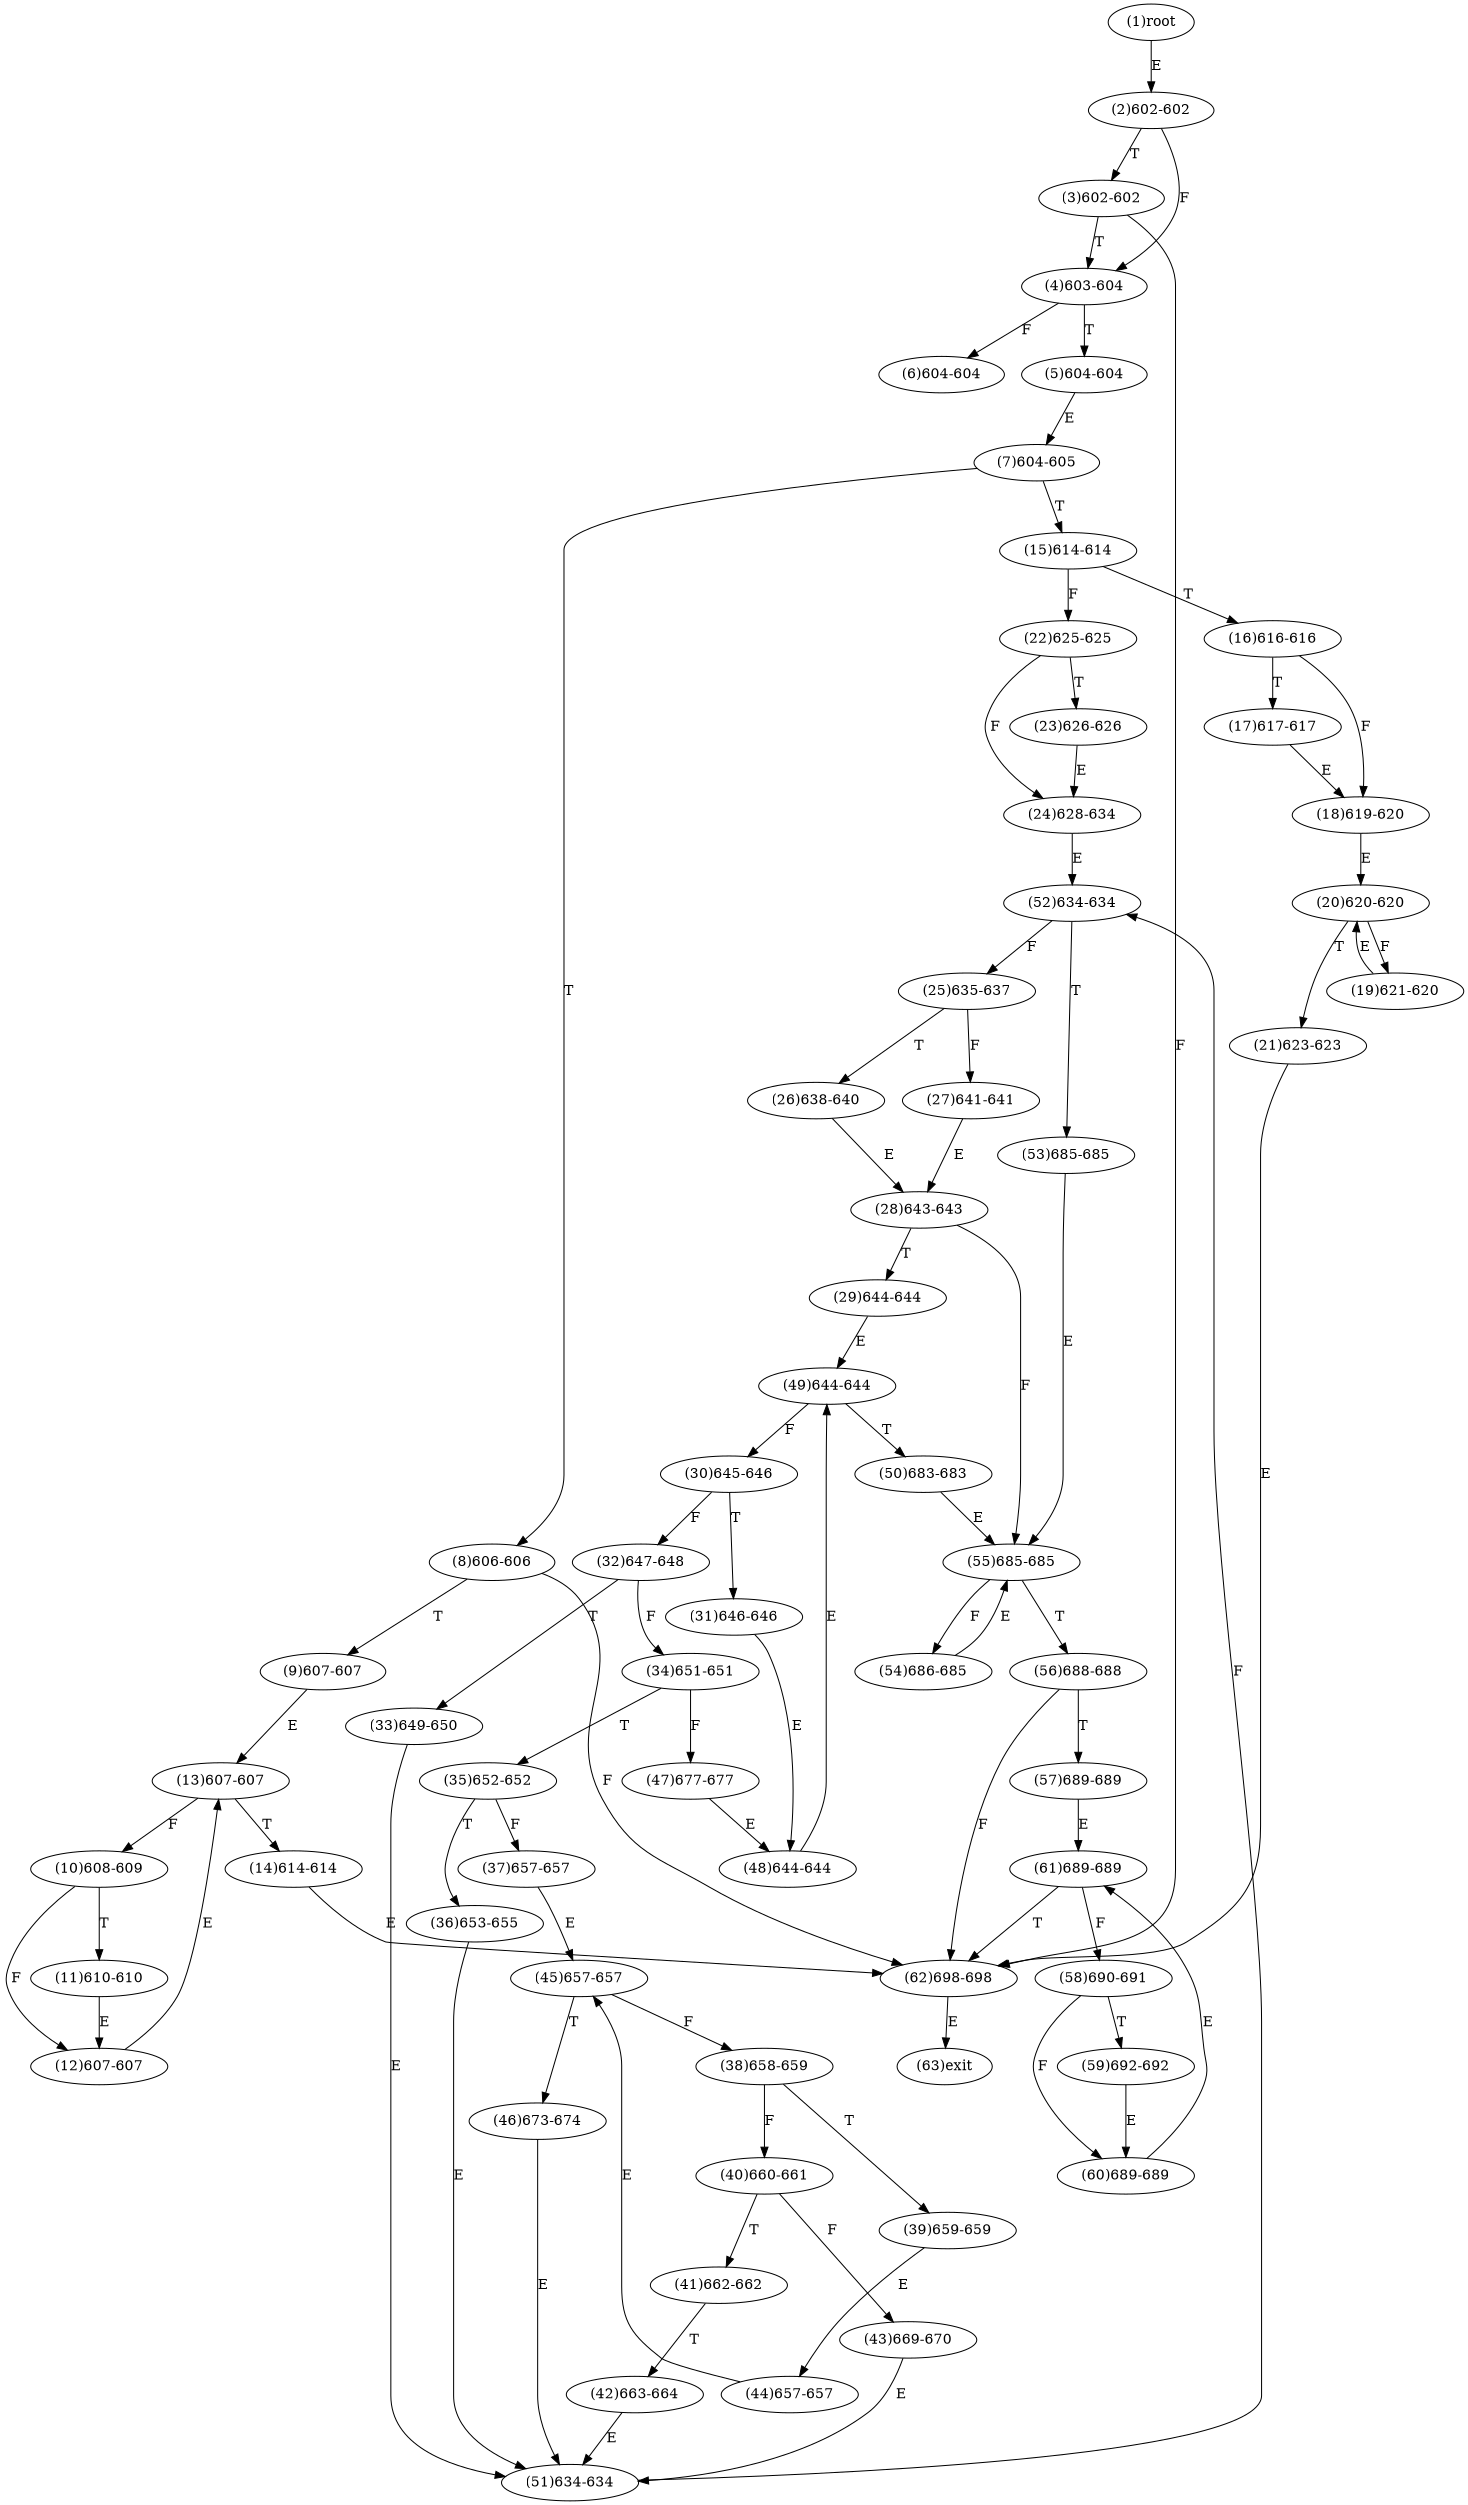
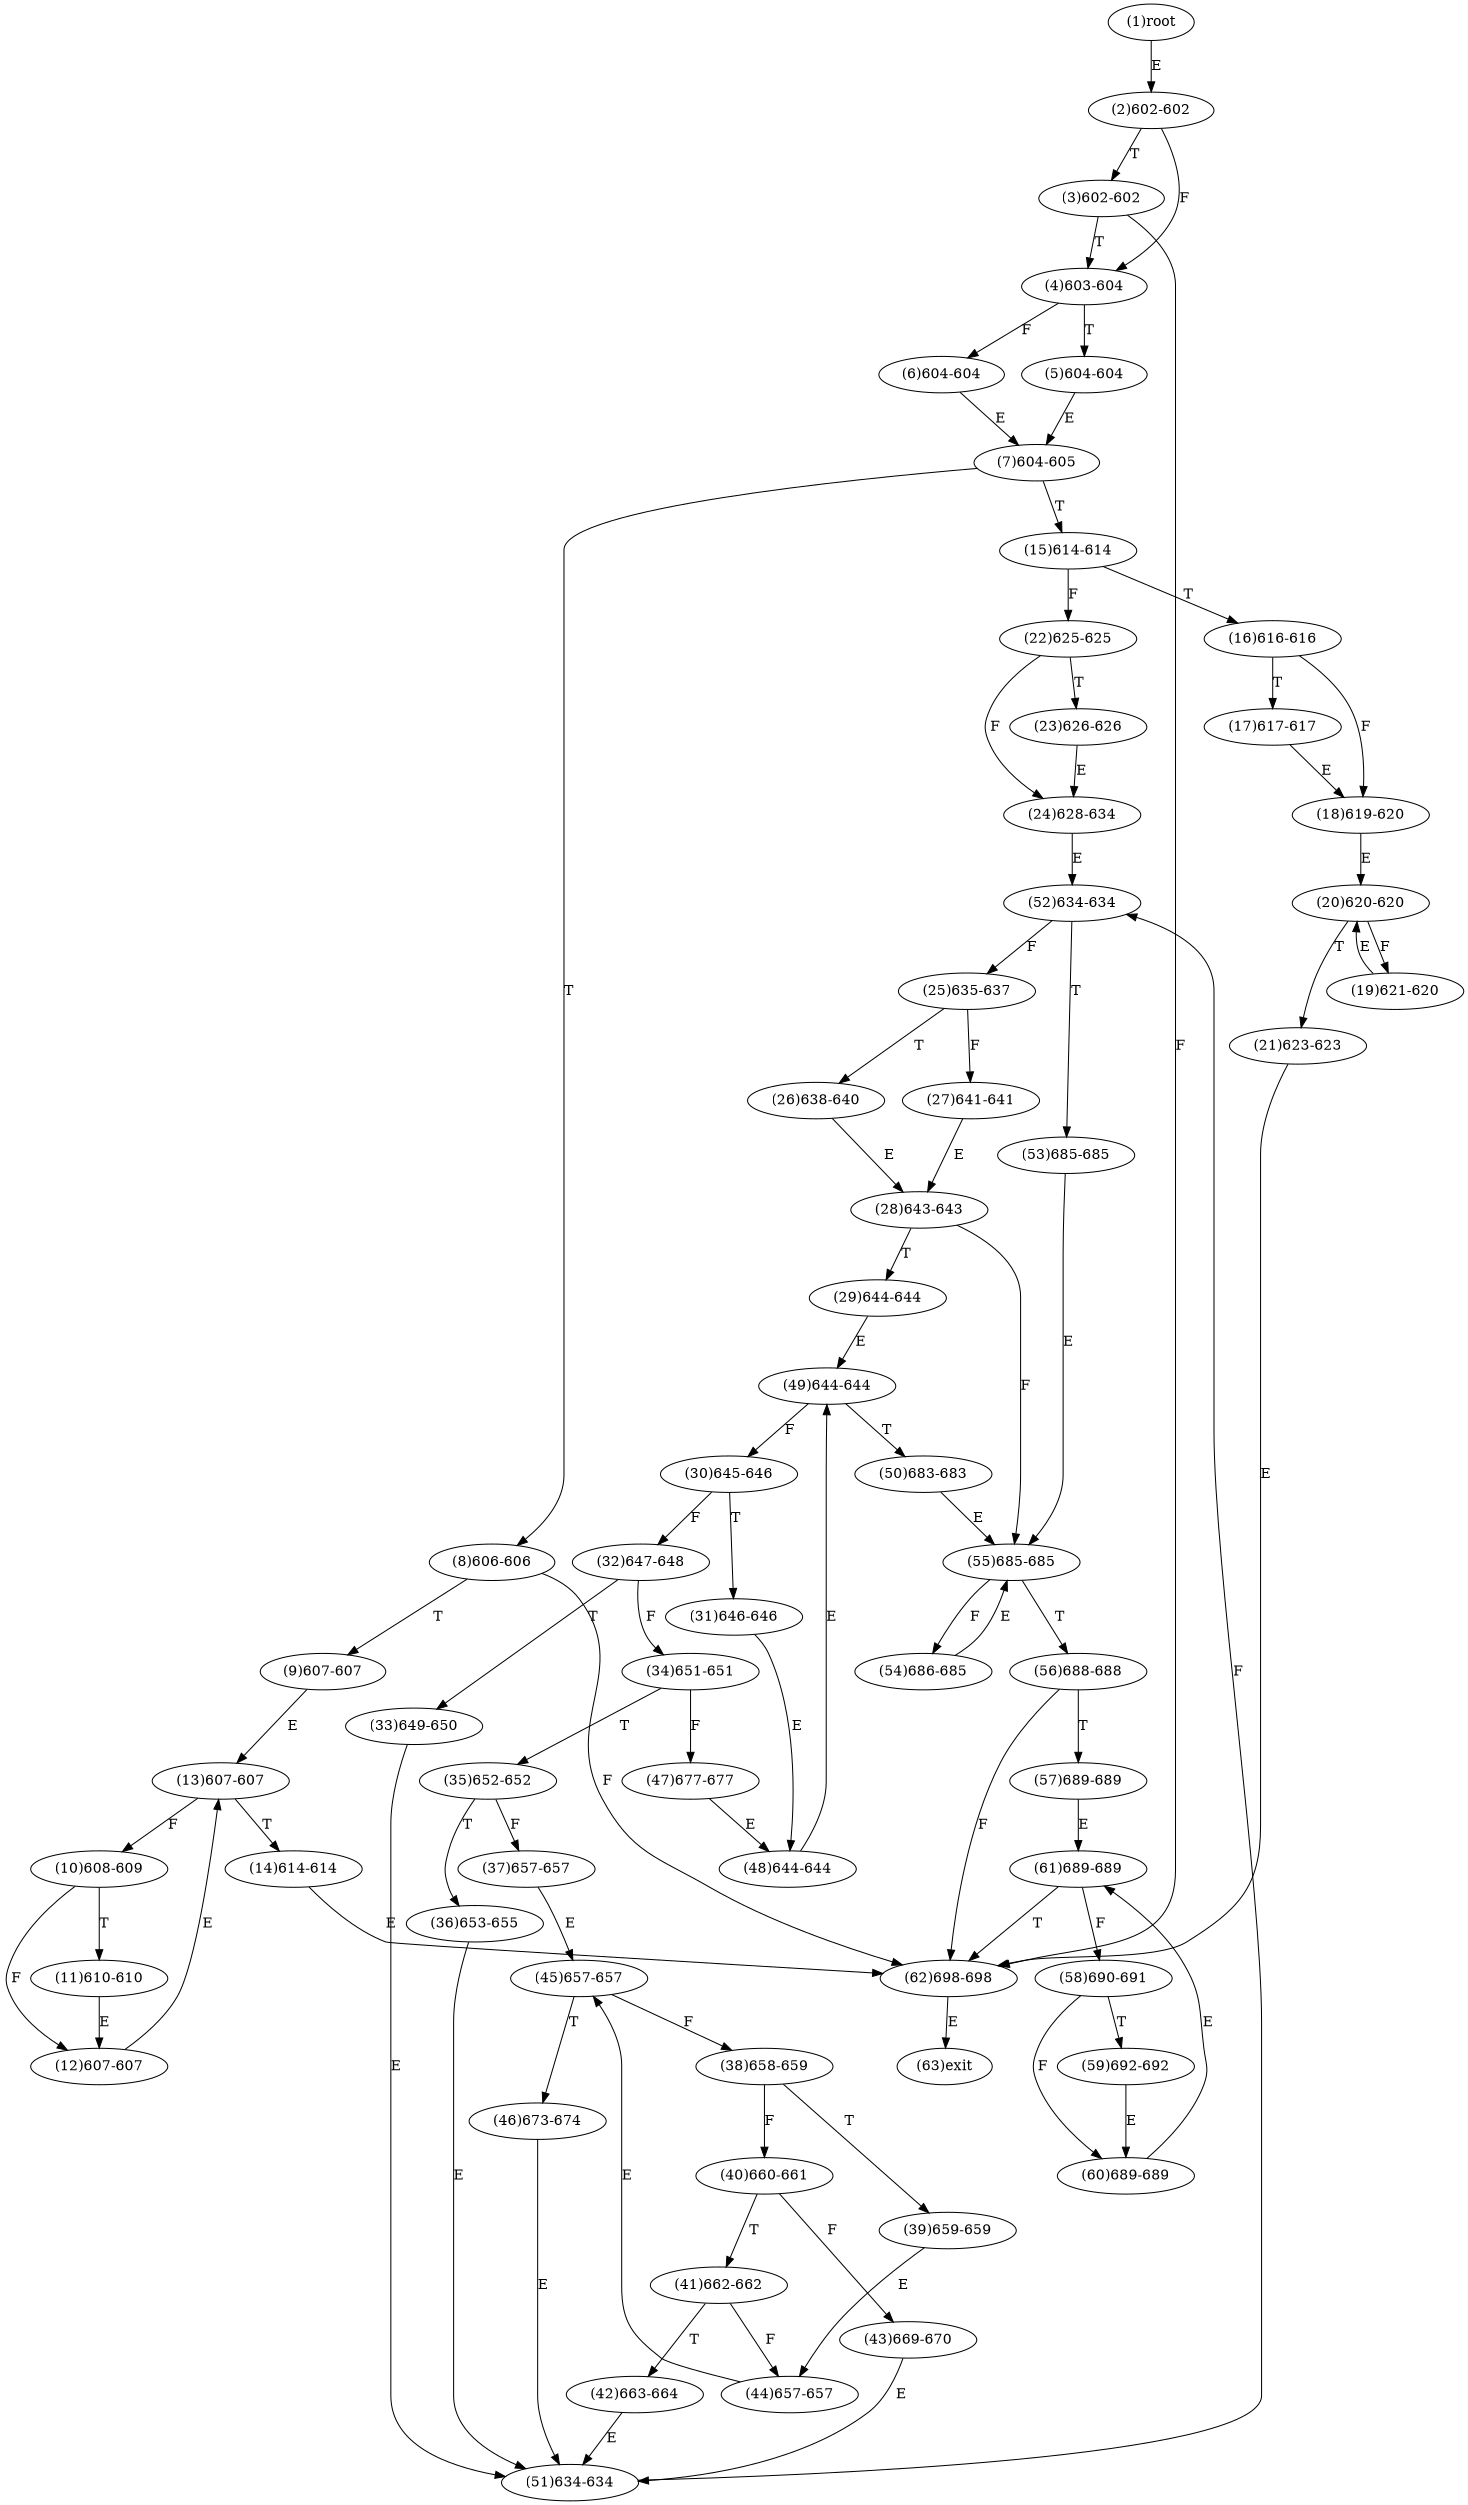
none -> (985, 415)
none -> (752, 2336)
